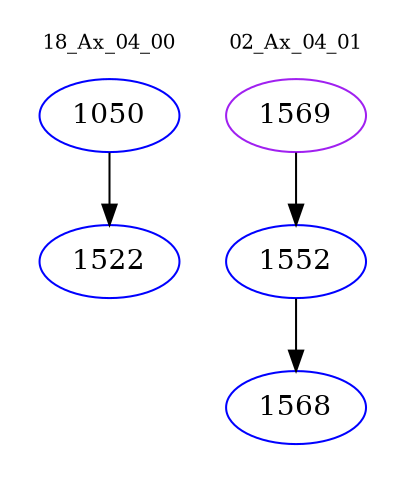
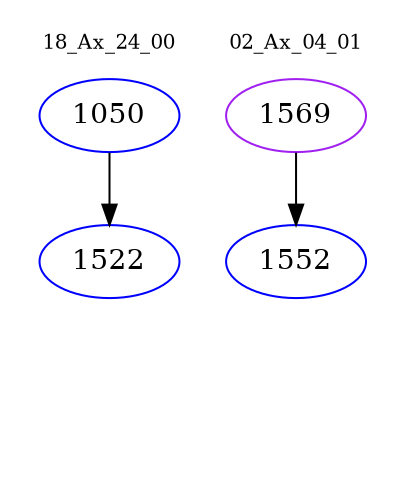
(110, 44) -> (110, 44)
(296, 408) -> none
